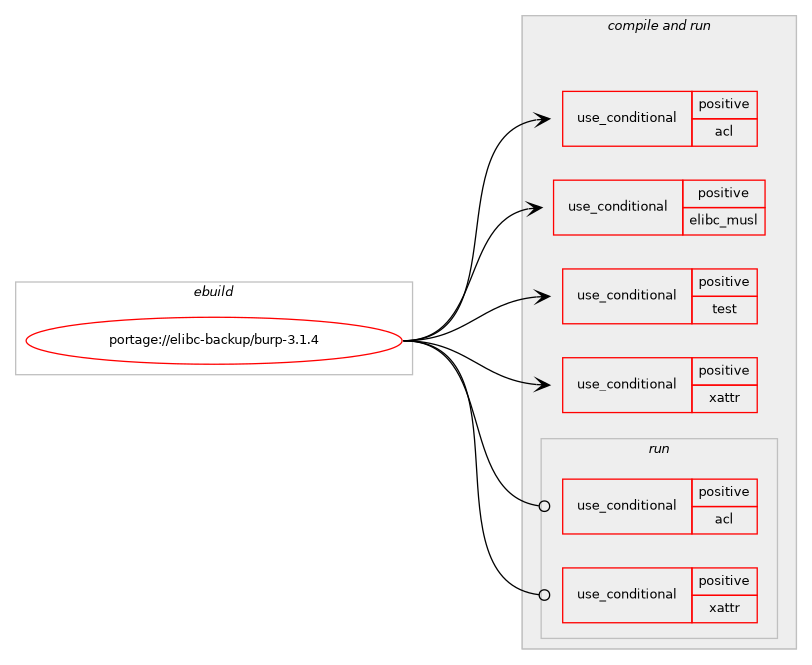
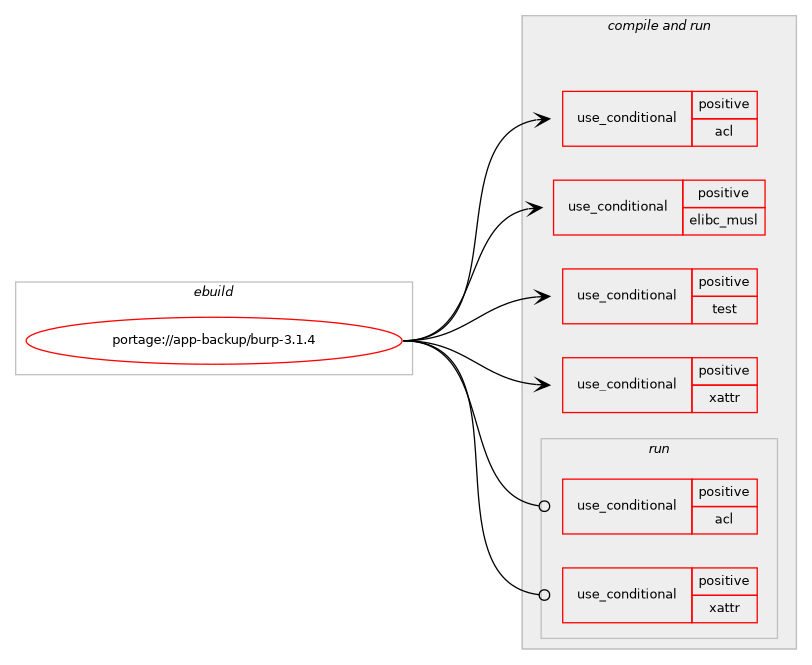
(214, 341) -> (214, 341)
